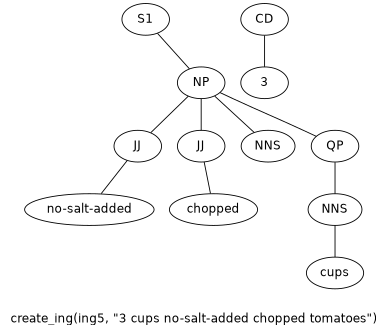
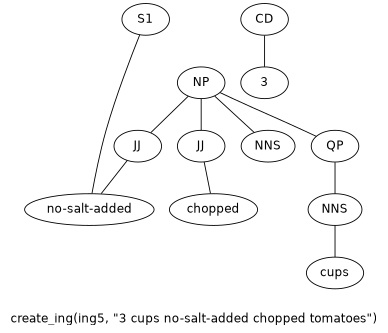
(173, 51) -> (111, 113)
